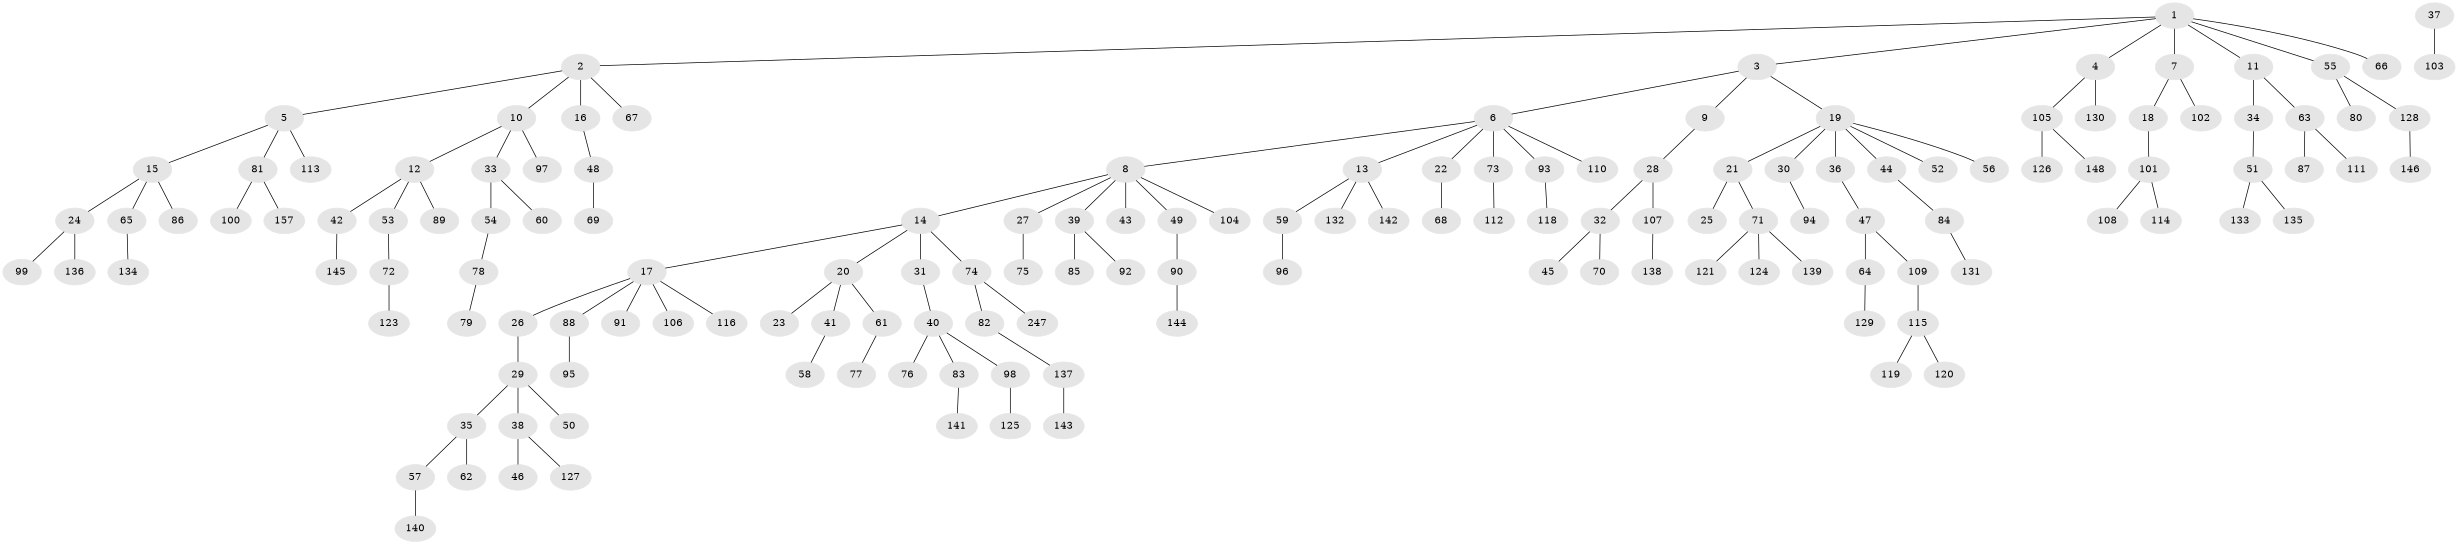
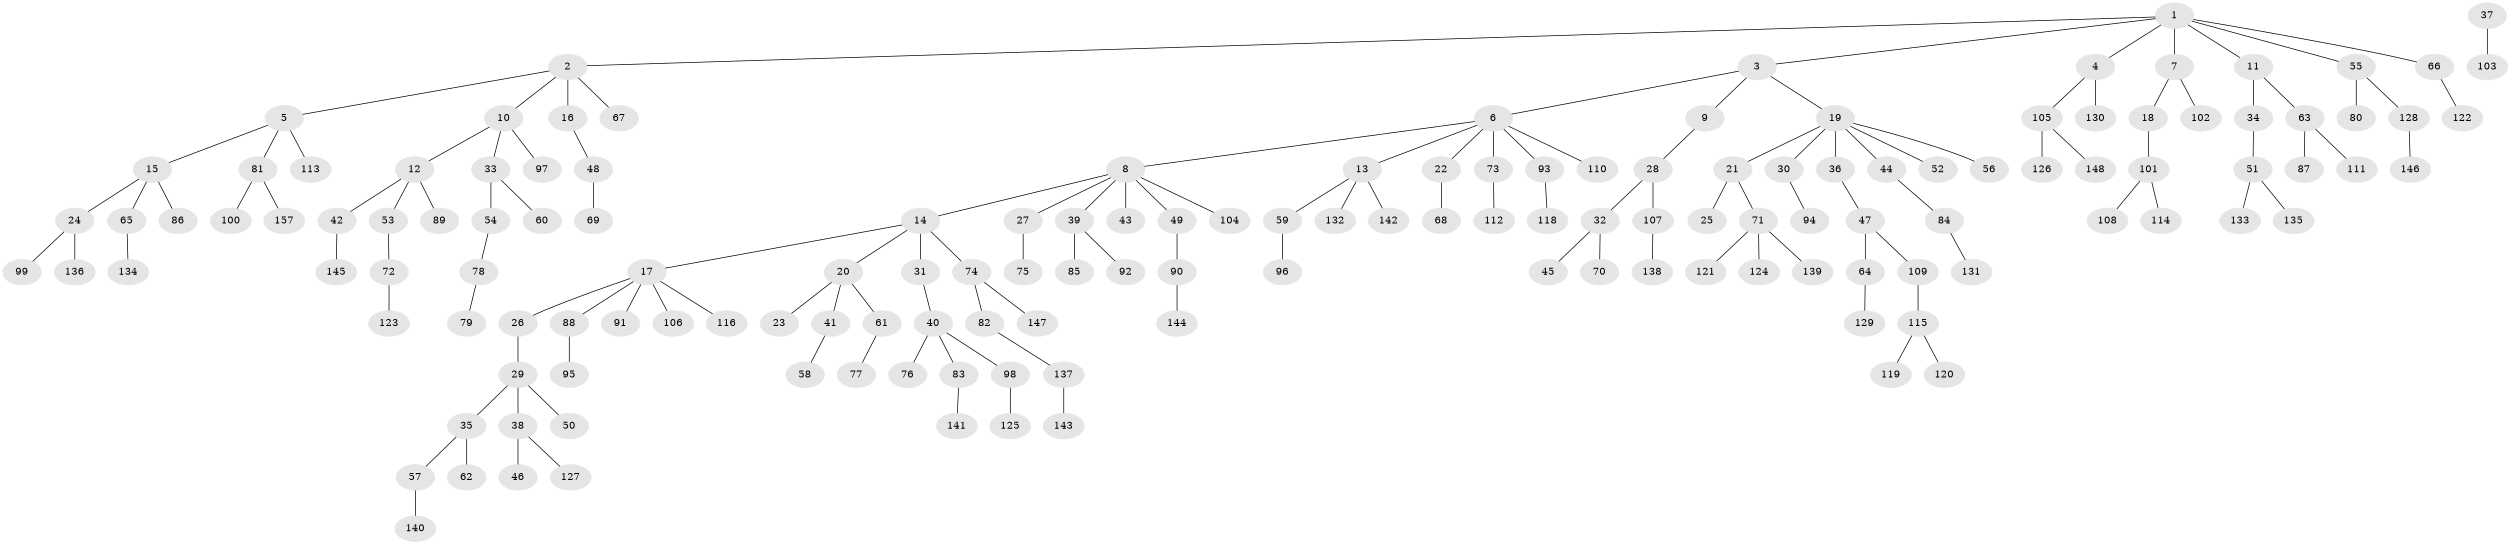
none -> (2462, 118)
(1037, 323) -> (1037, 323)
